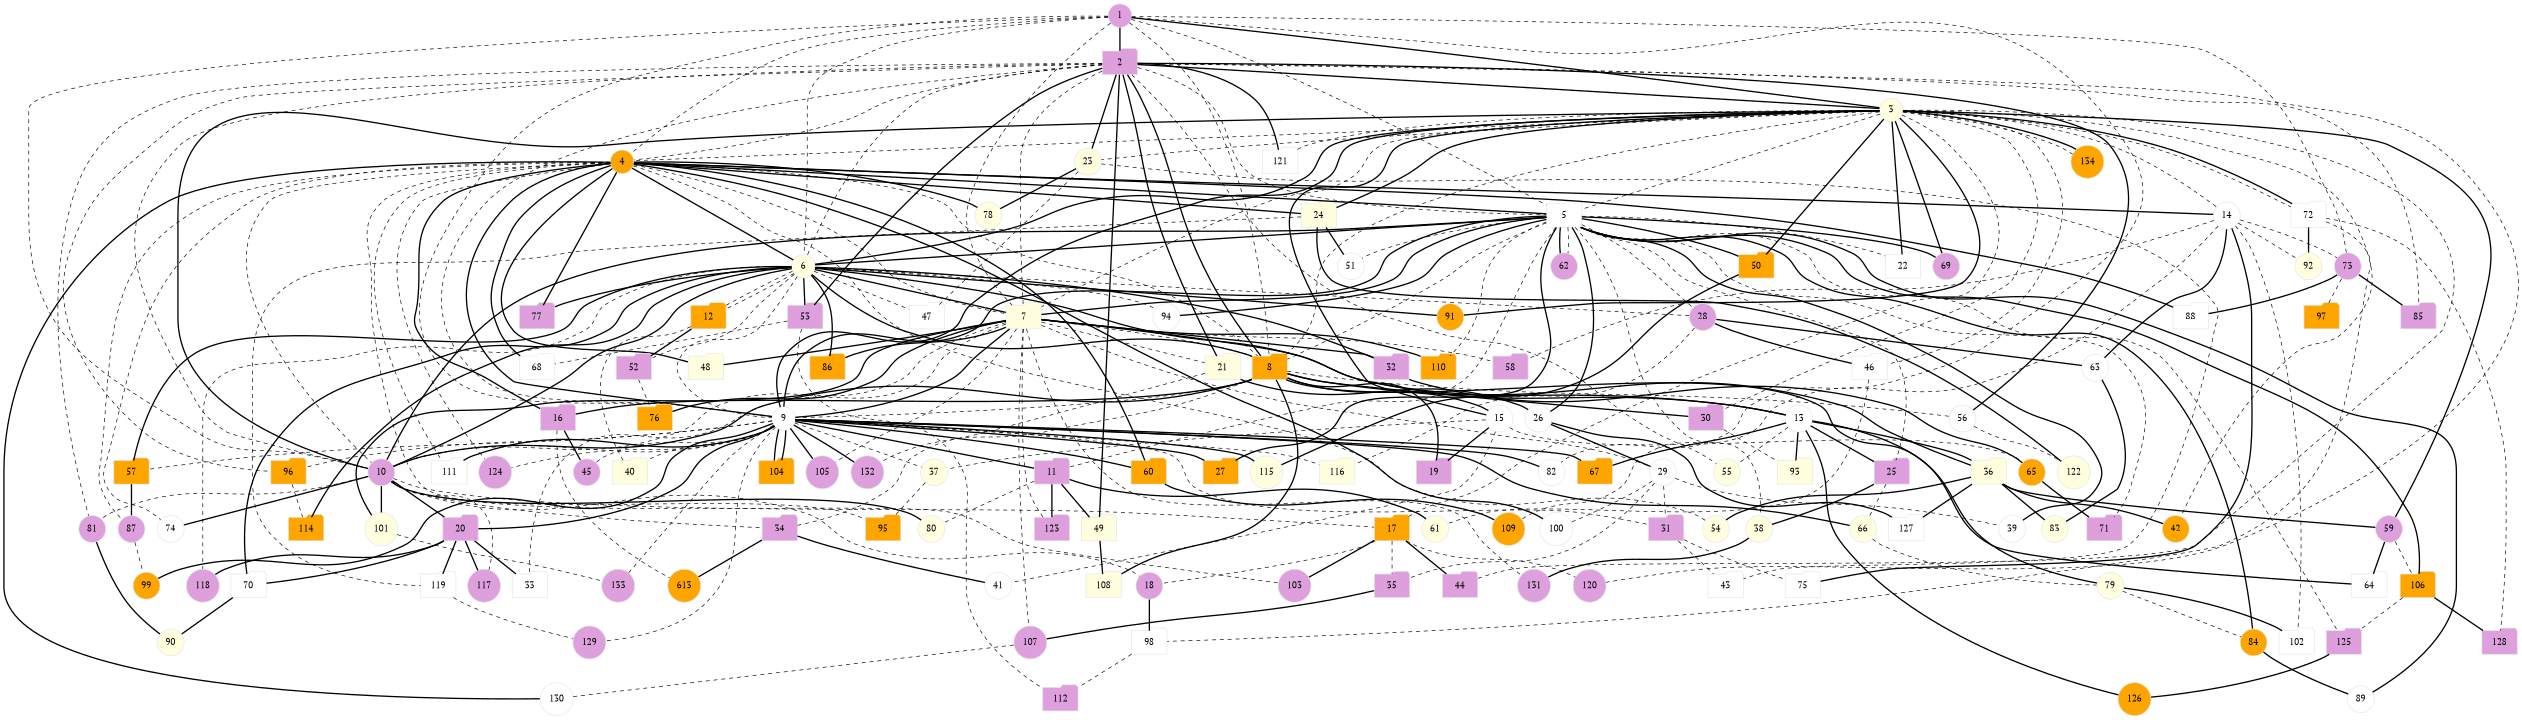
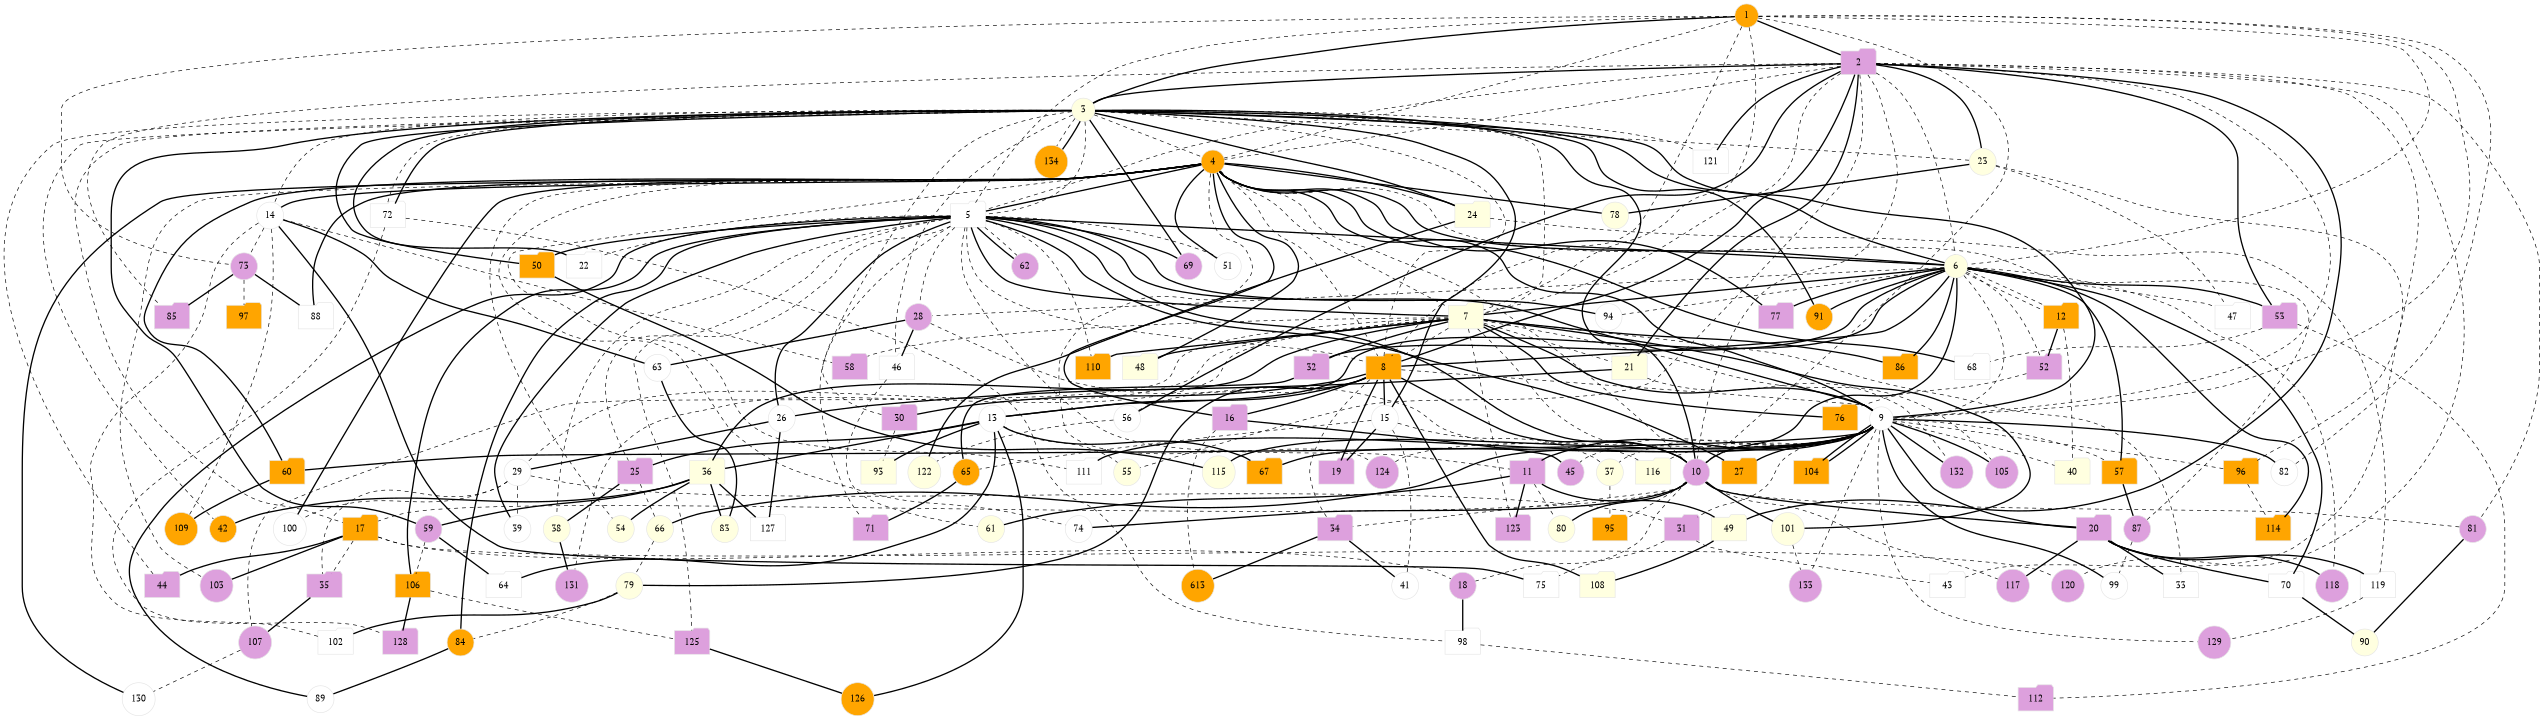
(1120, 16) -> (1747, 16)
(1335, 241) -> (1175, 219)
(2309, 266) -> none
(147, 586) -> (2114, 586)
